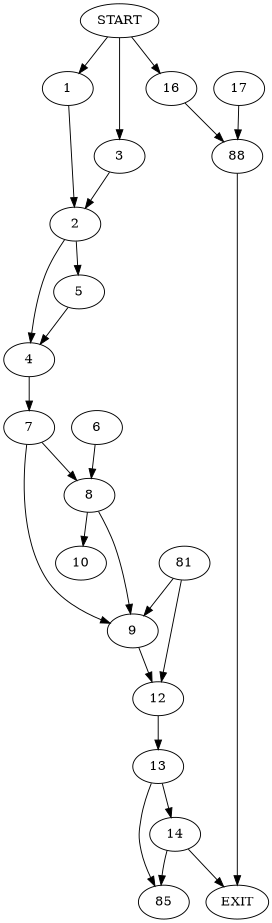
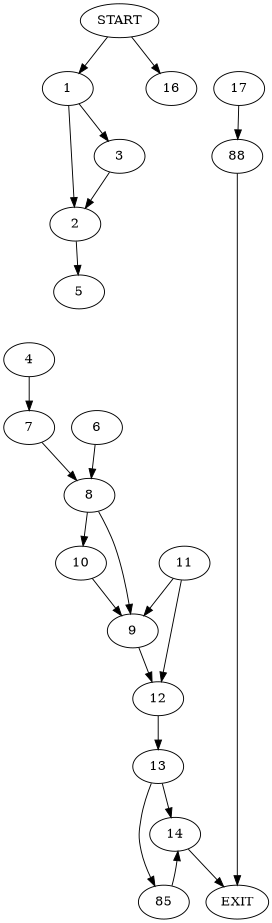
(120, 84) -> (91, 119)
(201, 119) -> none
(42, 284) -> none
(57, 322) -> none
(33, 548) -> (104, 593)
(185, 563) -> (185, 563)
(164, 863) -> (175, 873)
